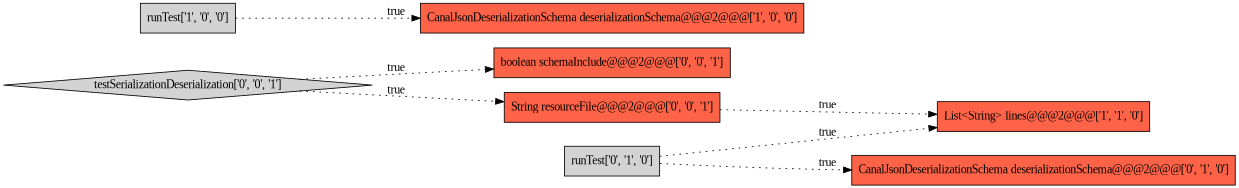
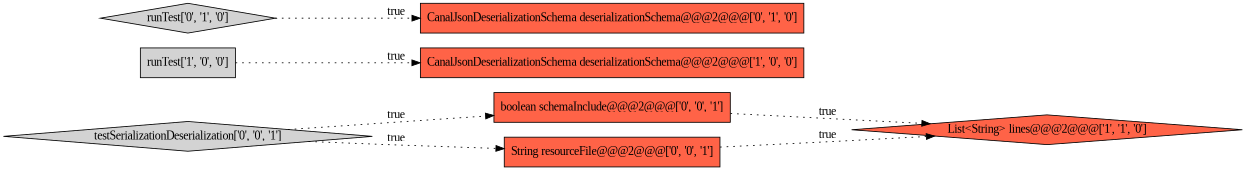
(1043, 117) -> (1047, 130)
(794, 142) -> (826, 118)
(612, 161) -> (188, 18)
